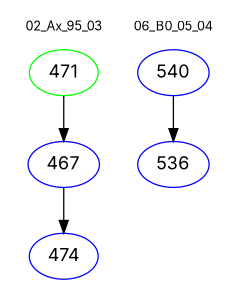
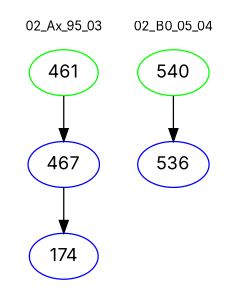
(174, 27) -> (174, 27)
(64, 73) -> (64, 73)
(173, 73) -> (173, 73)
(64, 256) -> (64, 256)
